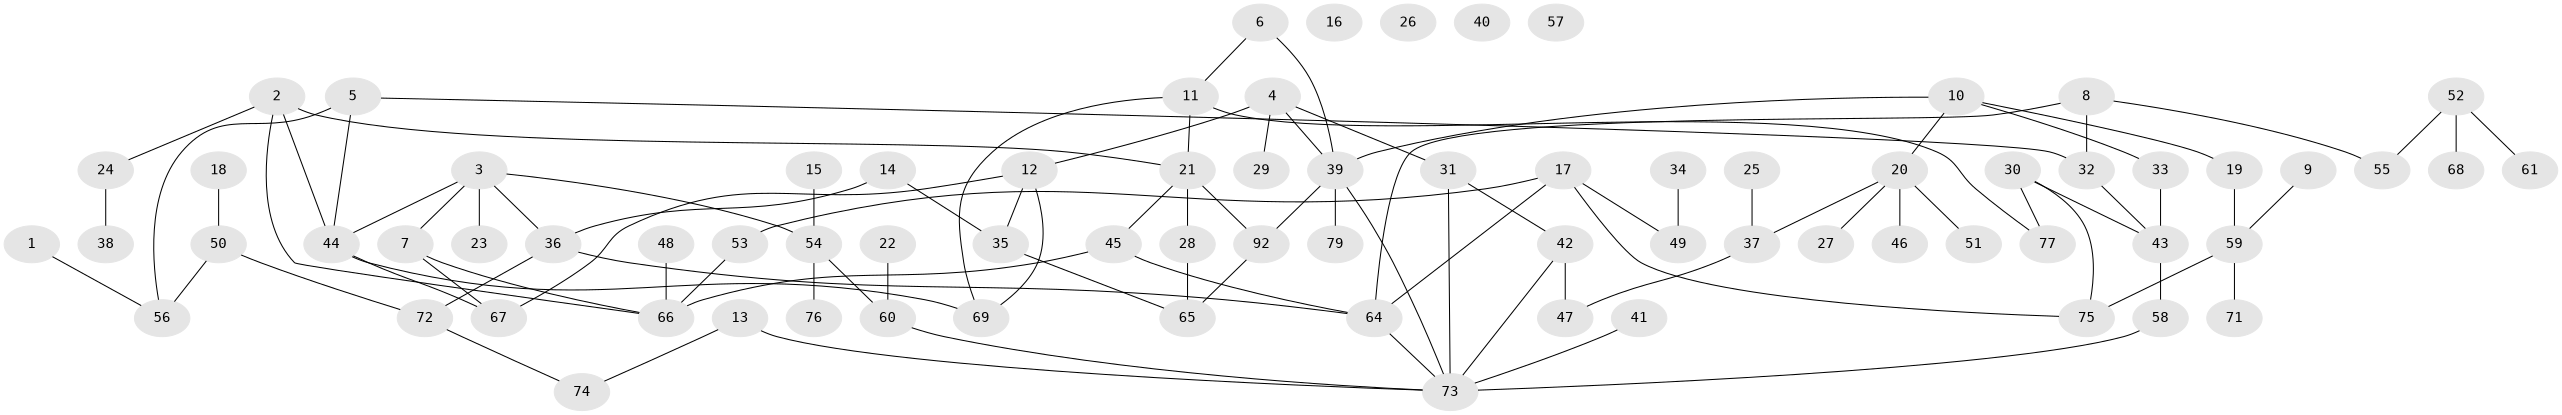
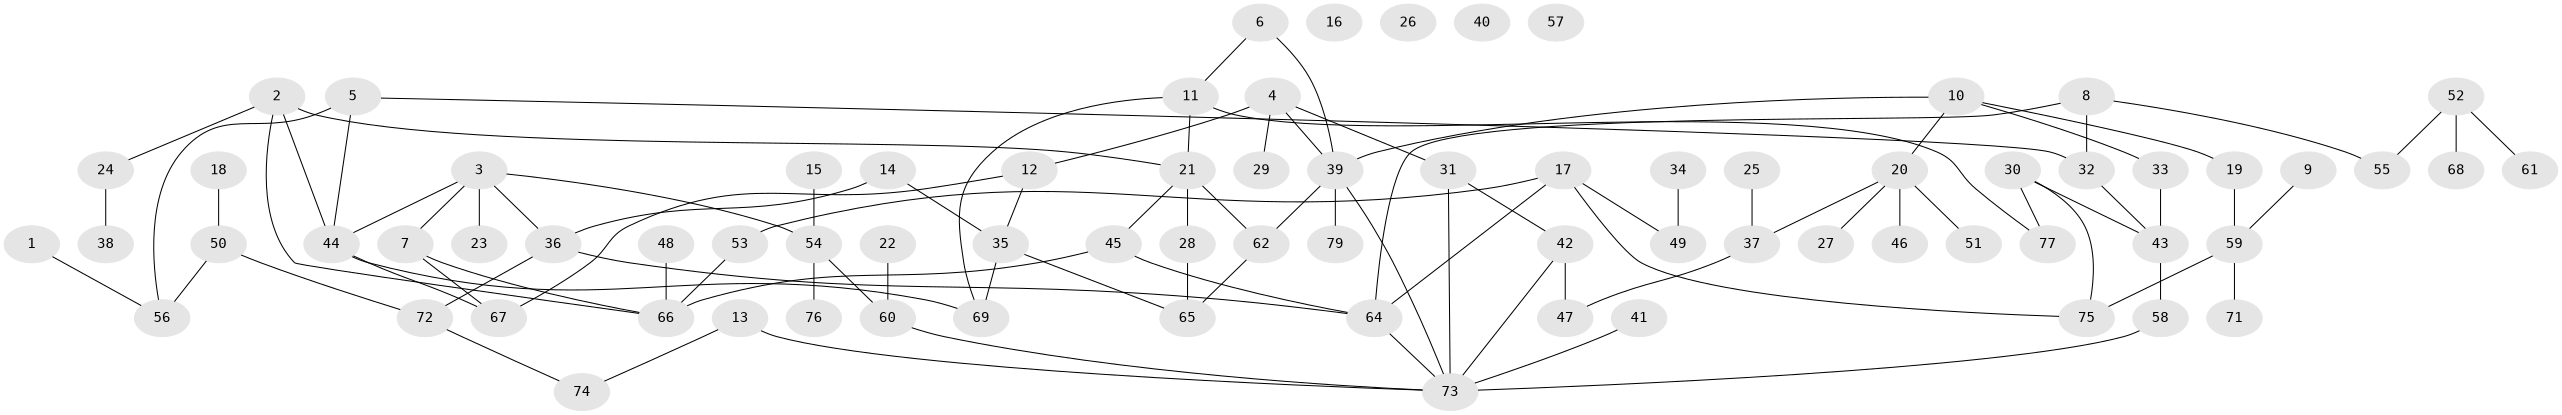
(1261, 244) -> (1261, 244)
(1041, 254) -> (991, 281)
